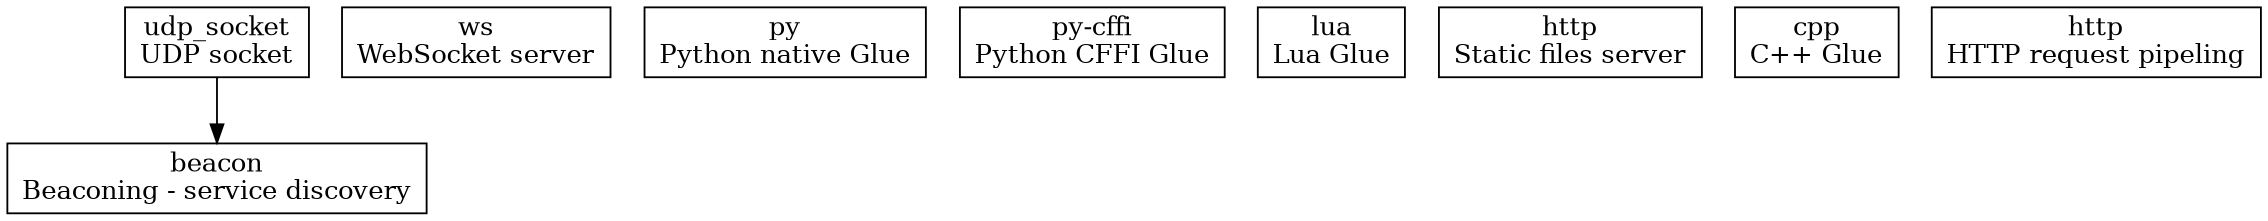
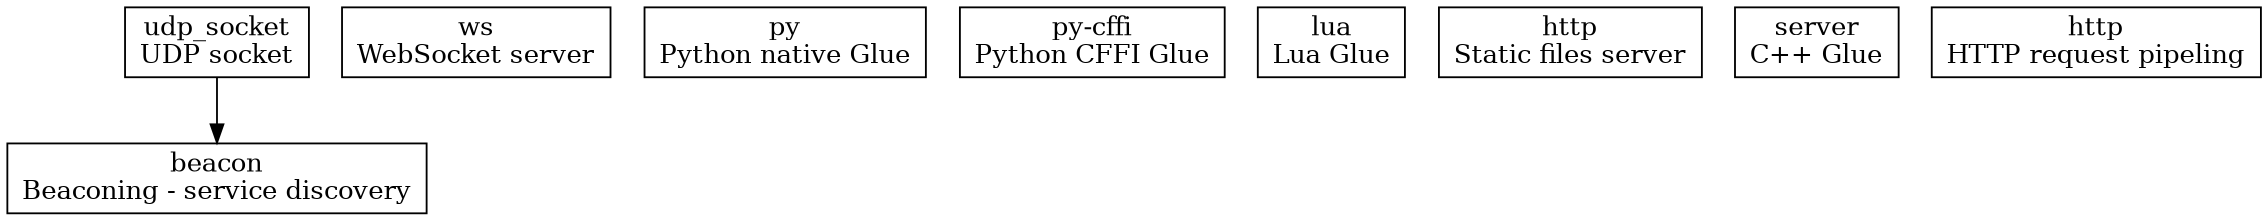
(1817, 42) -> (1817, 42)
